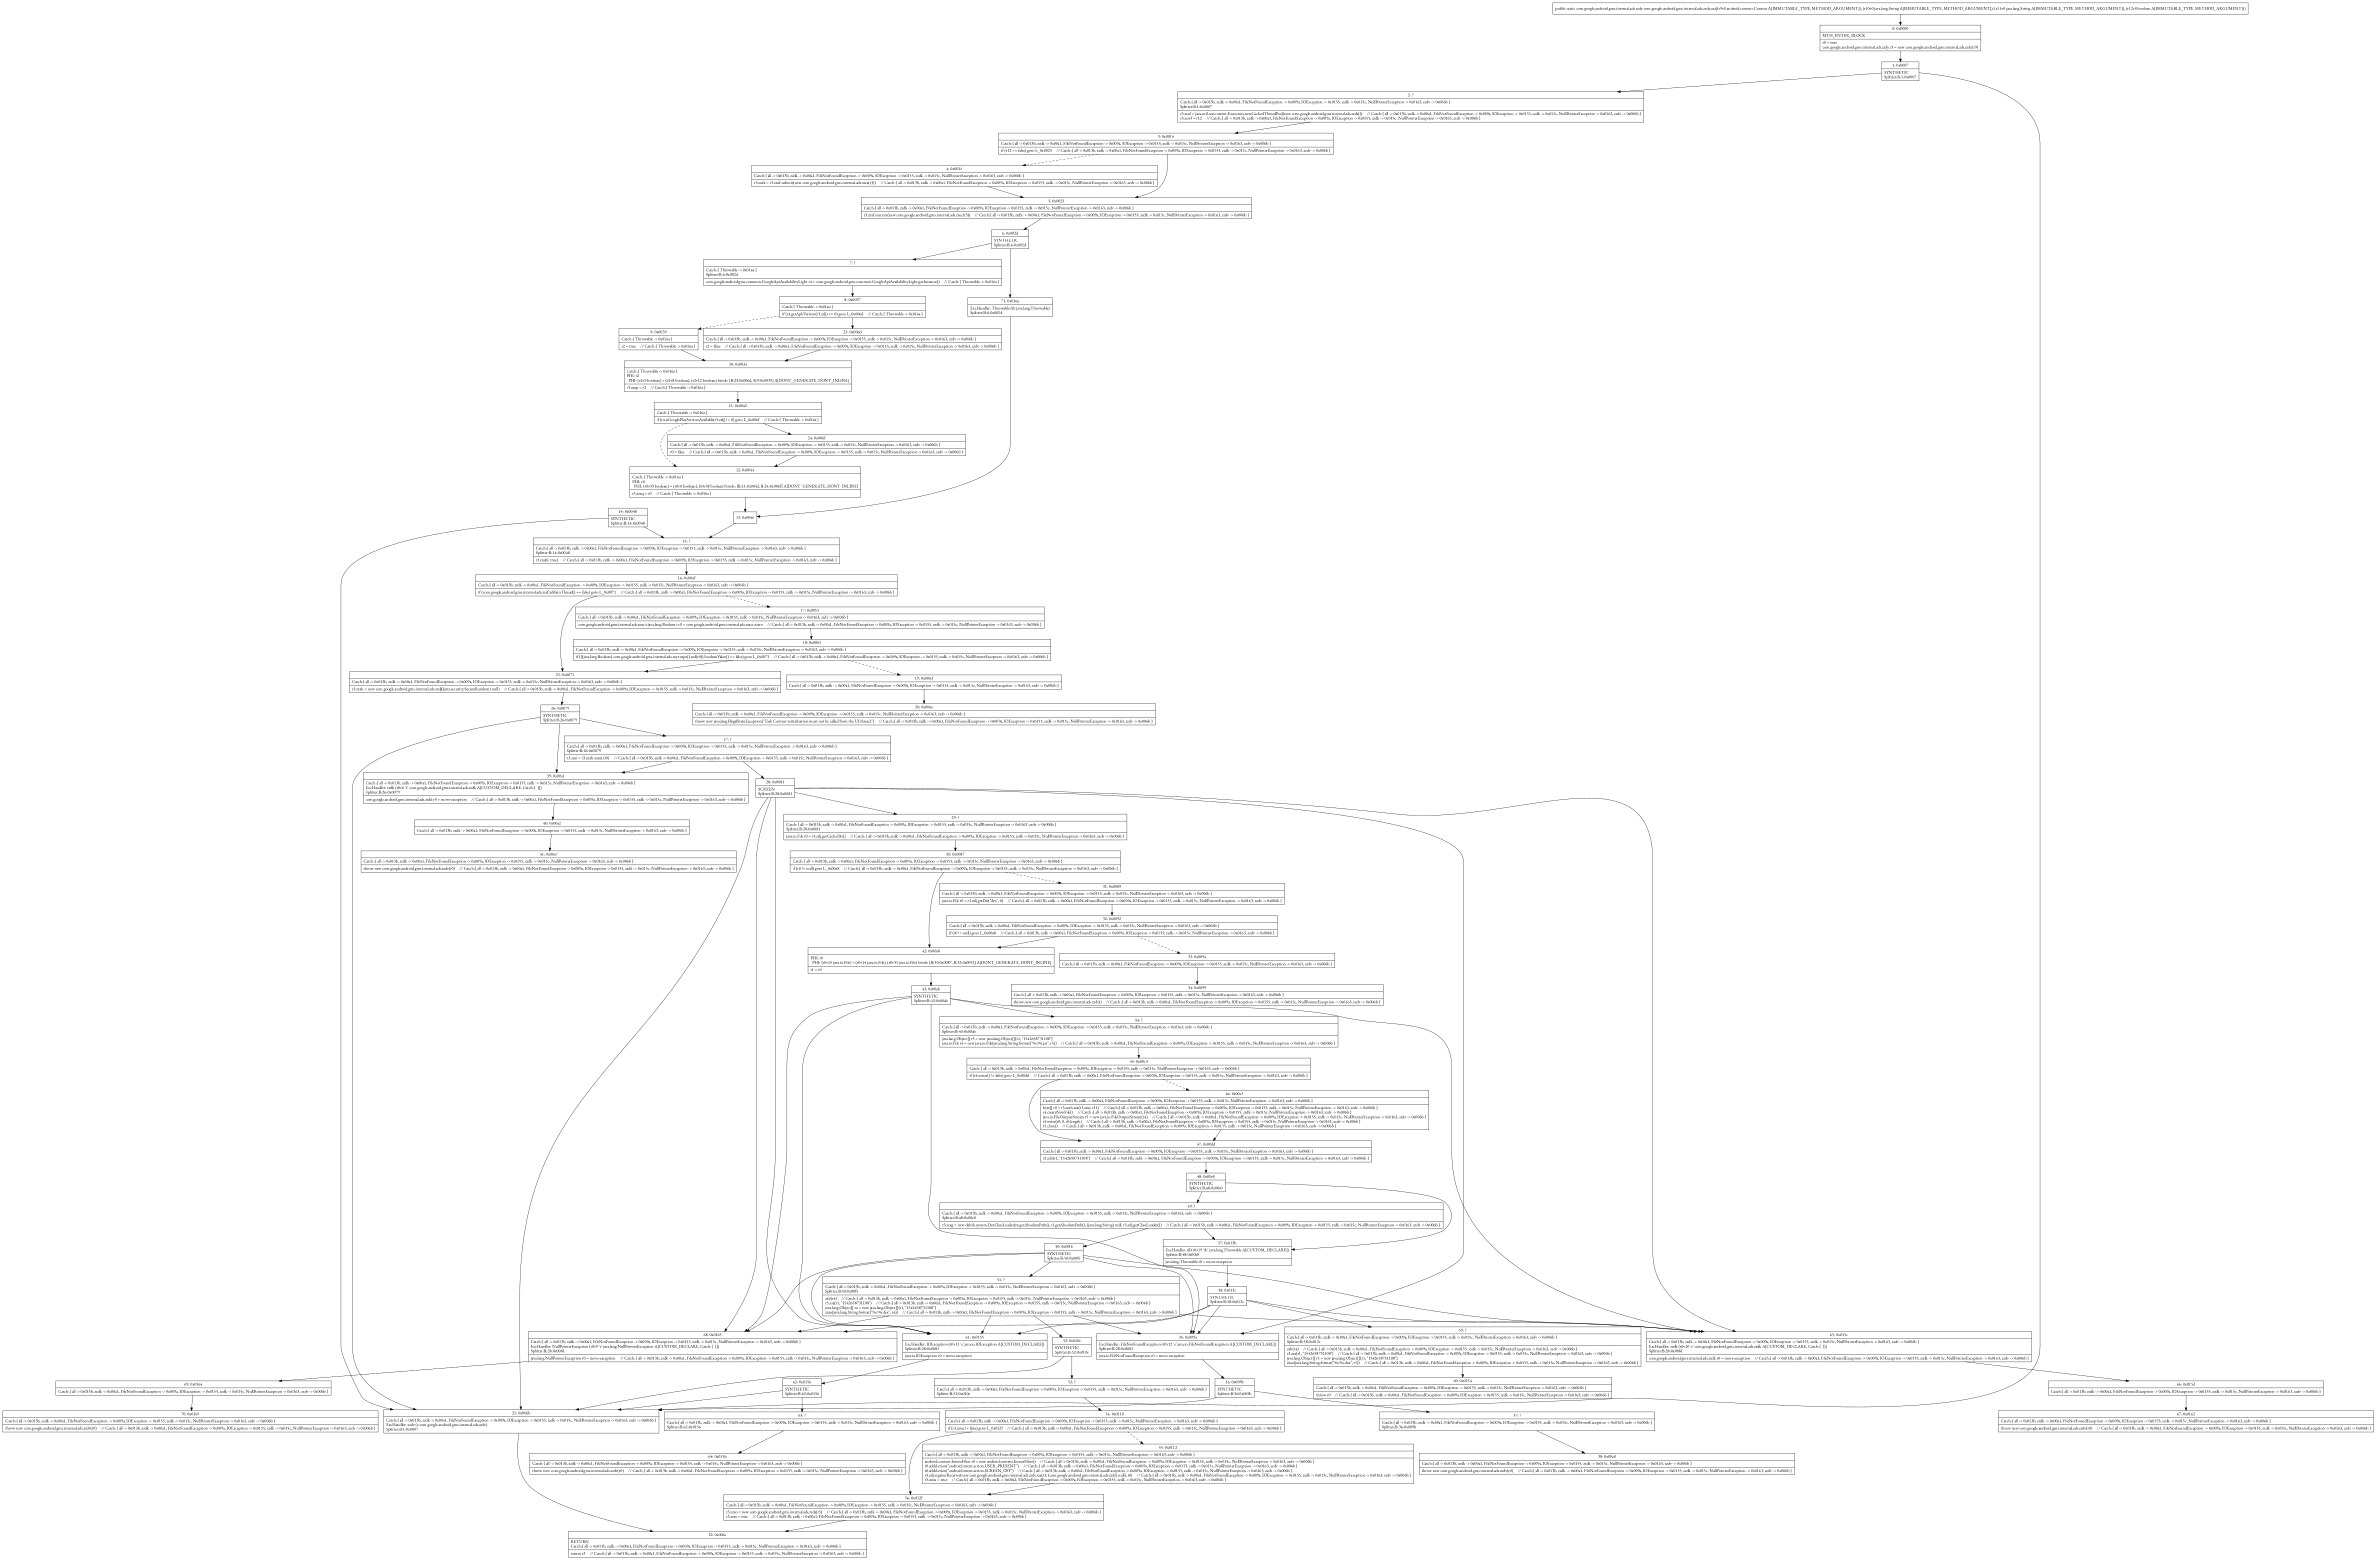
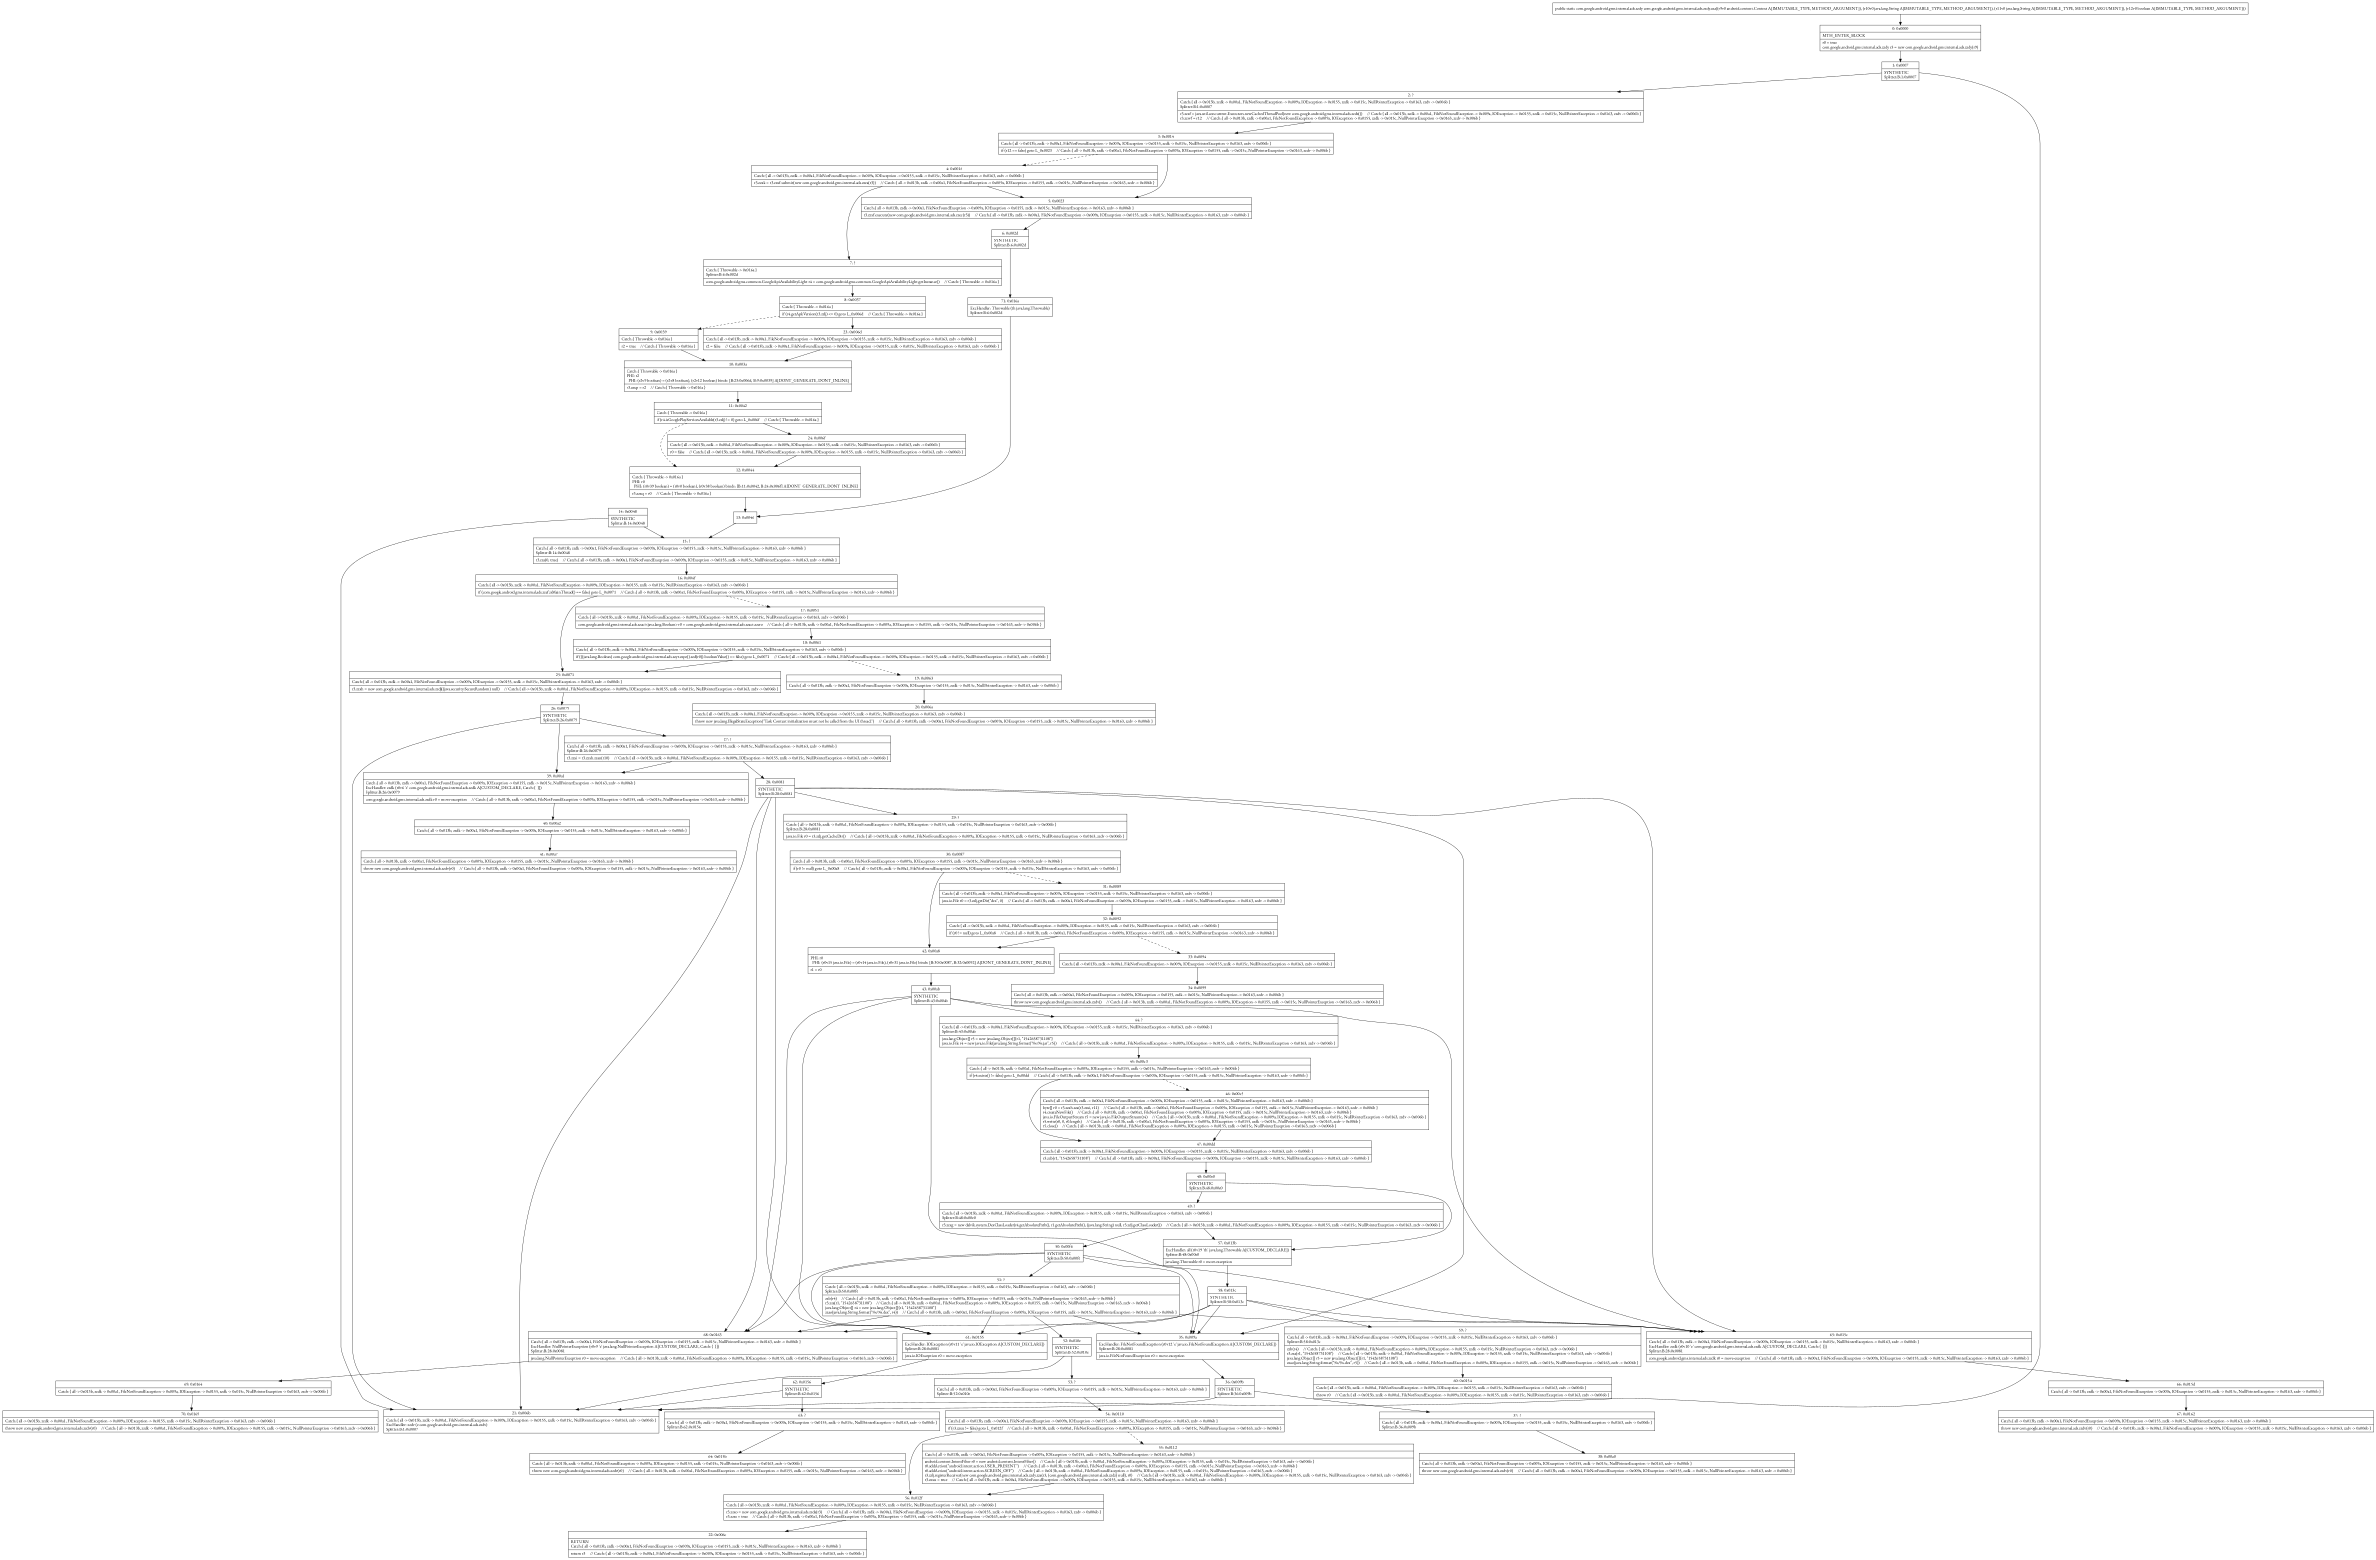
(954, 251) -> (850, 213)
(767, 789) -> (770, 789)
(955, 844) -> none
(561, 1505) -> none
